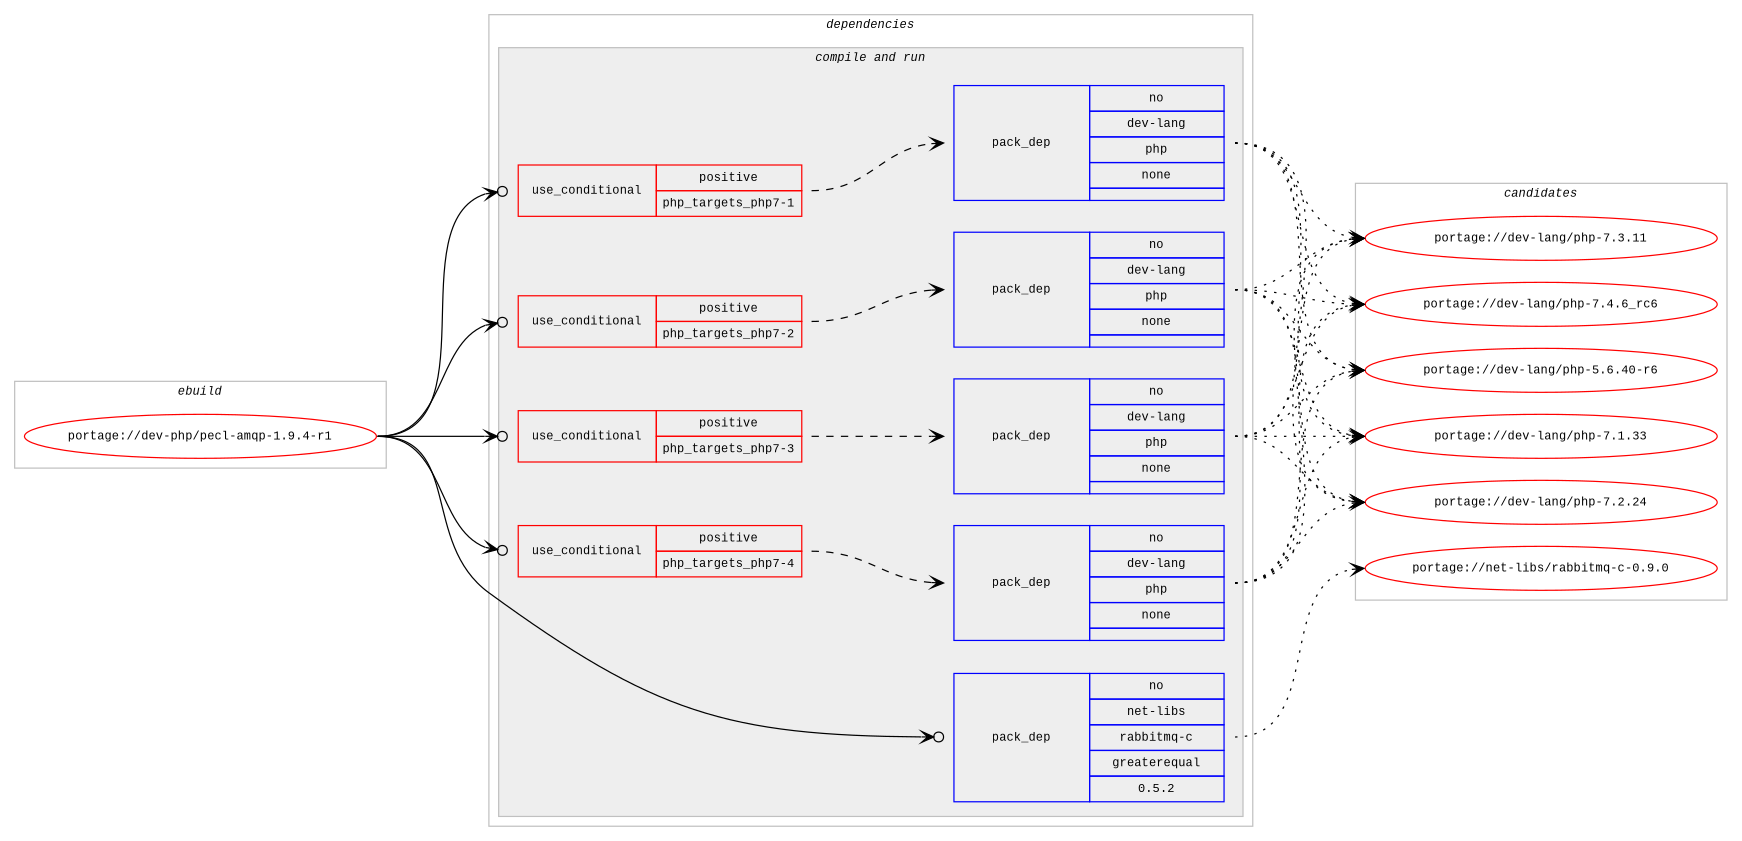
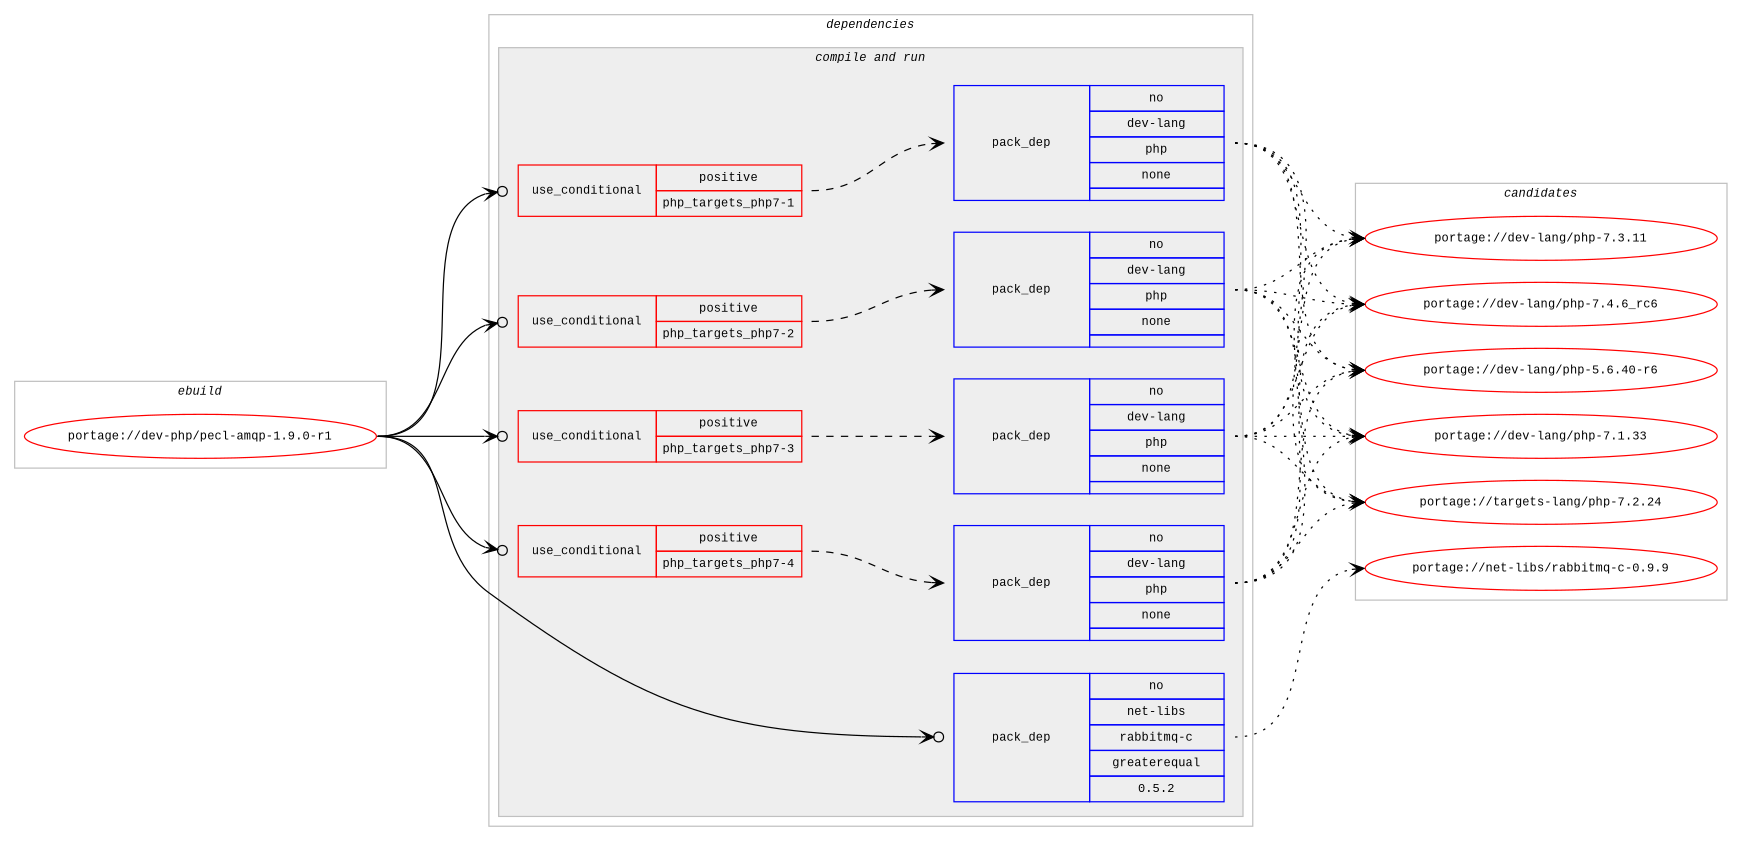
(200, 436) -> (200, 436)
(1541, 502) -> (1541, 502)
(1541, 568) -> (1541, 568)
